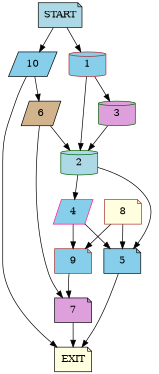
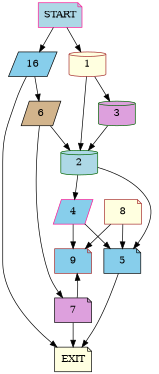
(60, 15) -> (60, 15)
(33, 64) -> (33, 64)
(87, 64) -> (87, 64)
(69, 282) -> (78, 289)
